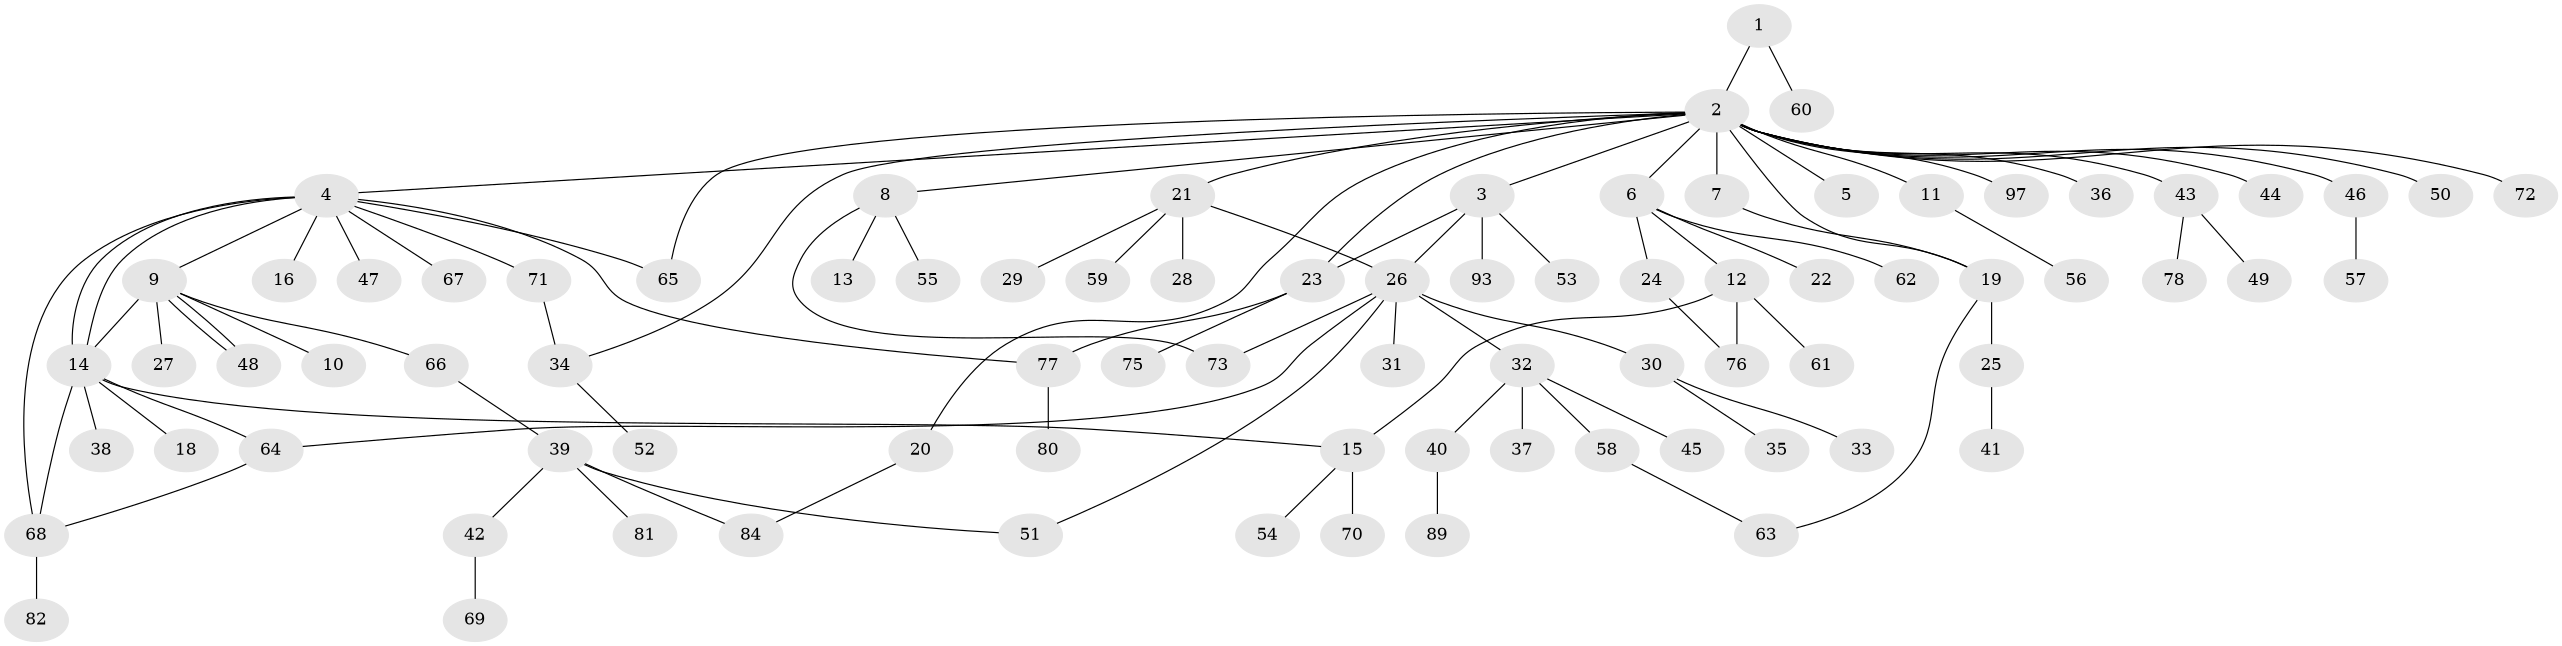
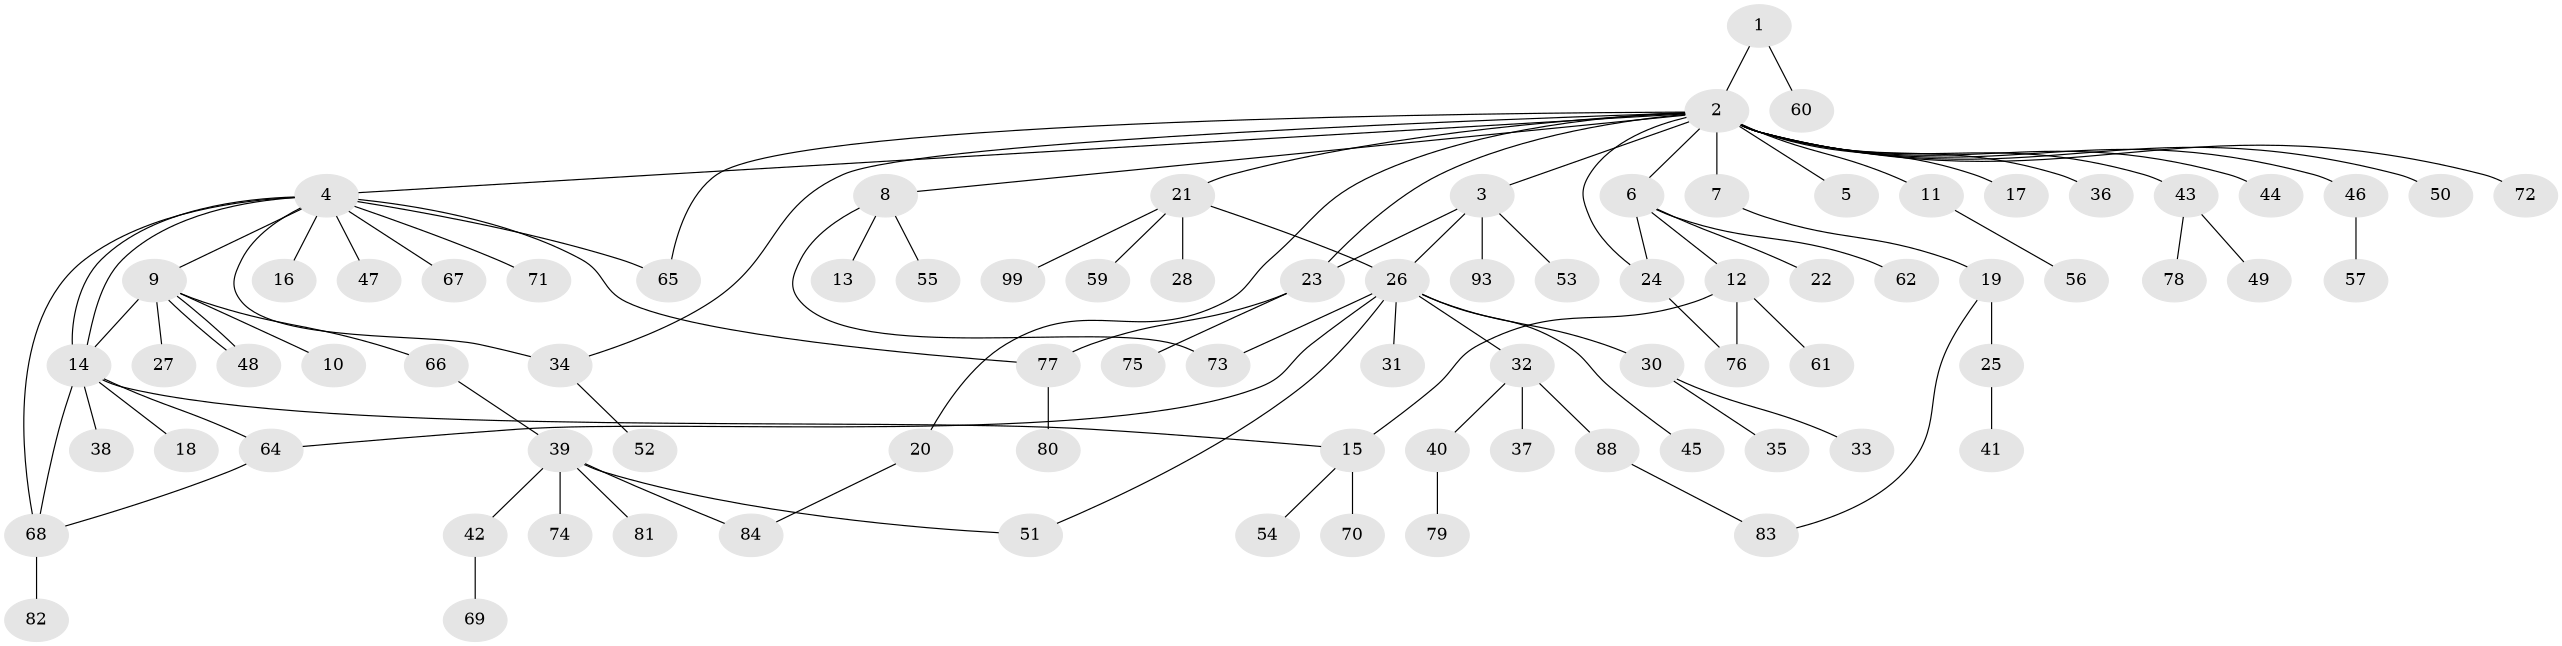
(2016, 196) -> (2016, 196)
(1810, 221) -> (1592, 172)
(1013, 281) -> (1013, 281)
(550, 323) -> (374, 336)
(1607, 408) -> (1559, 341)
(1607, 450) -> (1607, 450)
none -> (560, 535)
(1437, 535) -> (1437, 535)
(1766, 535) -> (1766, 535)
